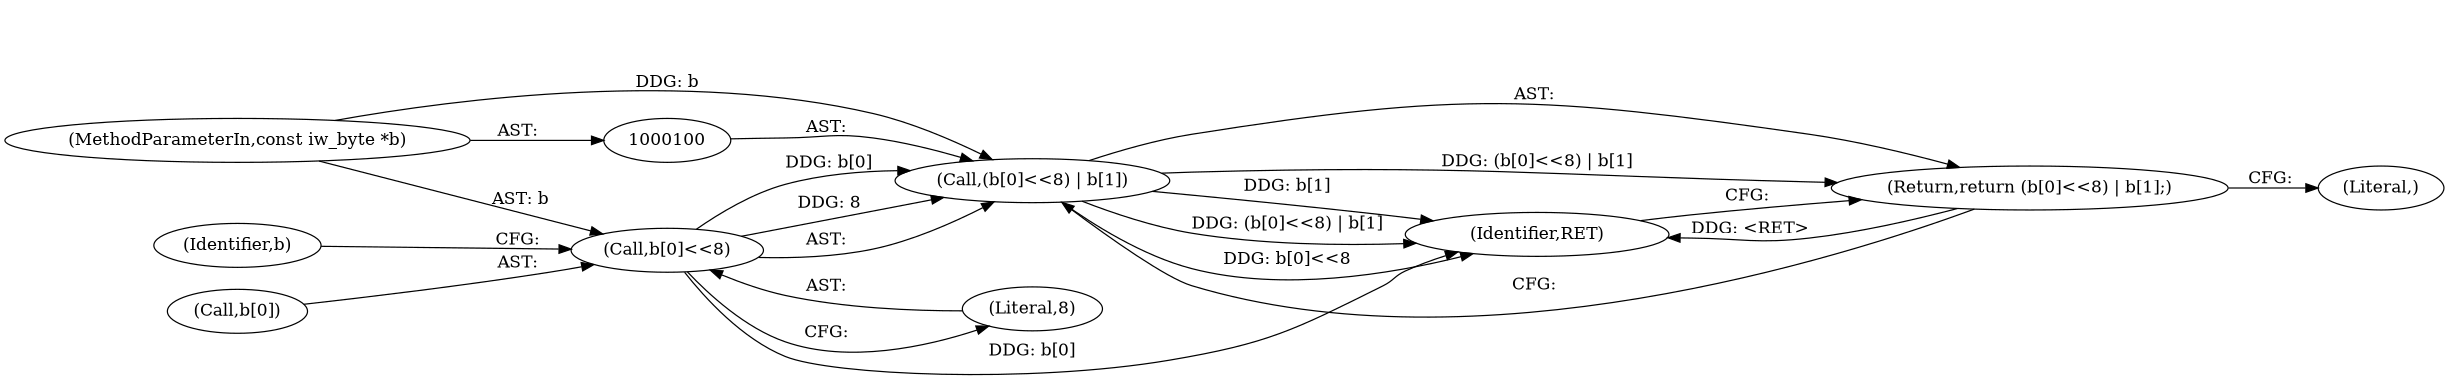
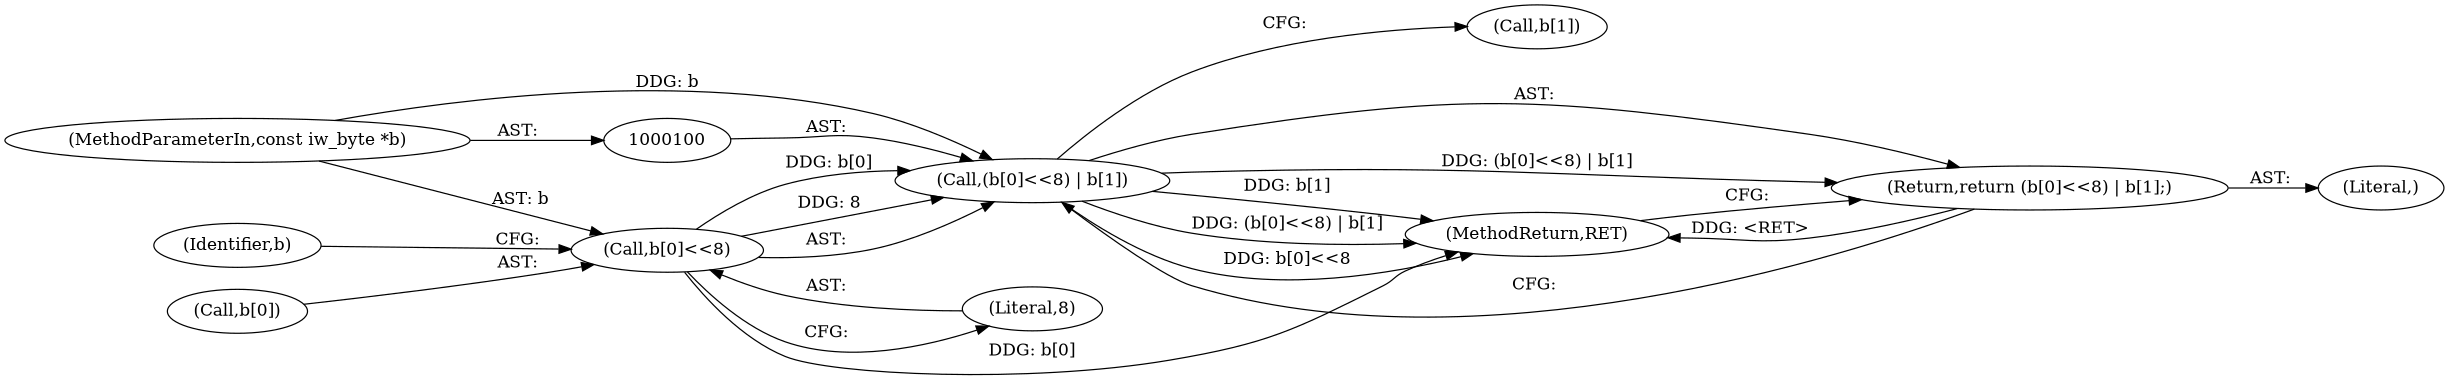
none -> (1537, 27)
(2273, 179) -> (2273, 179)
(1537, 234) -> (1537, 234)
